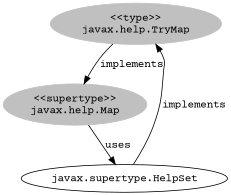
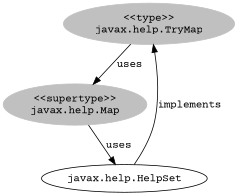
(132, 64) -> (130, 64)
(124, 178) -> (124, 178)
